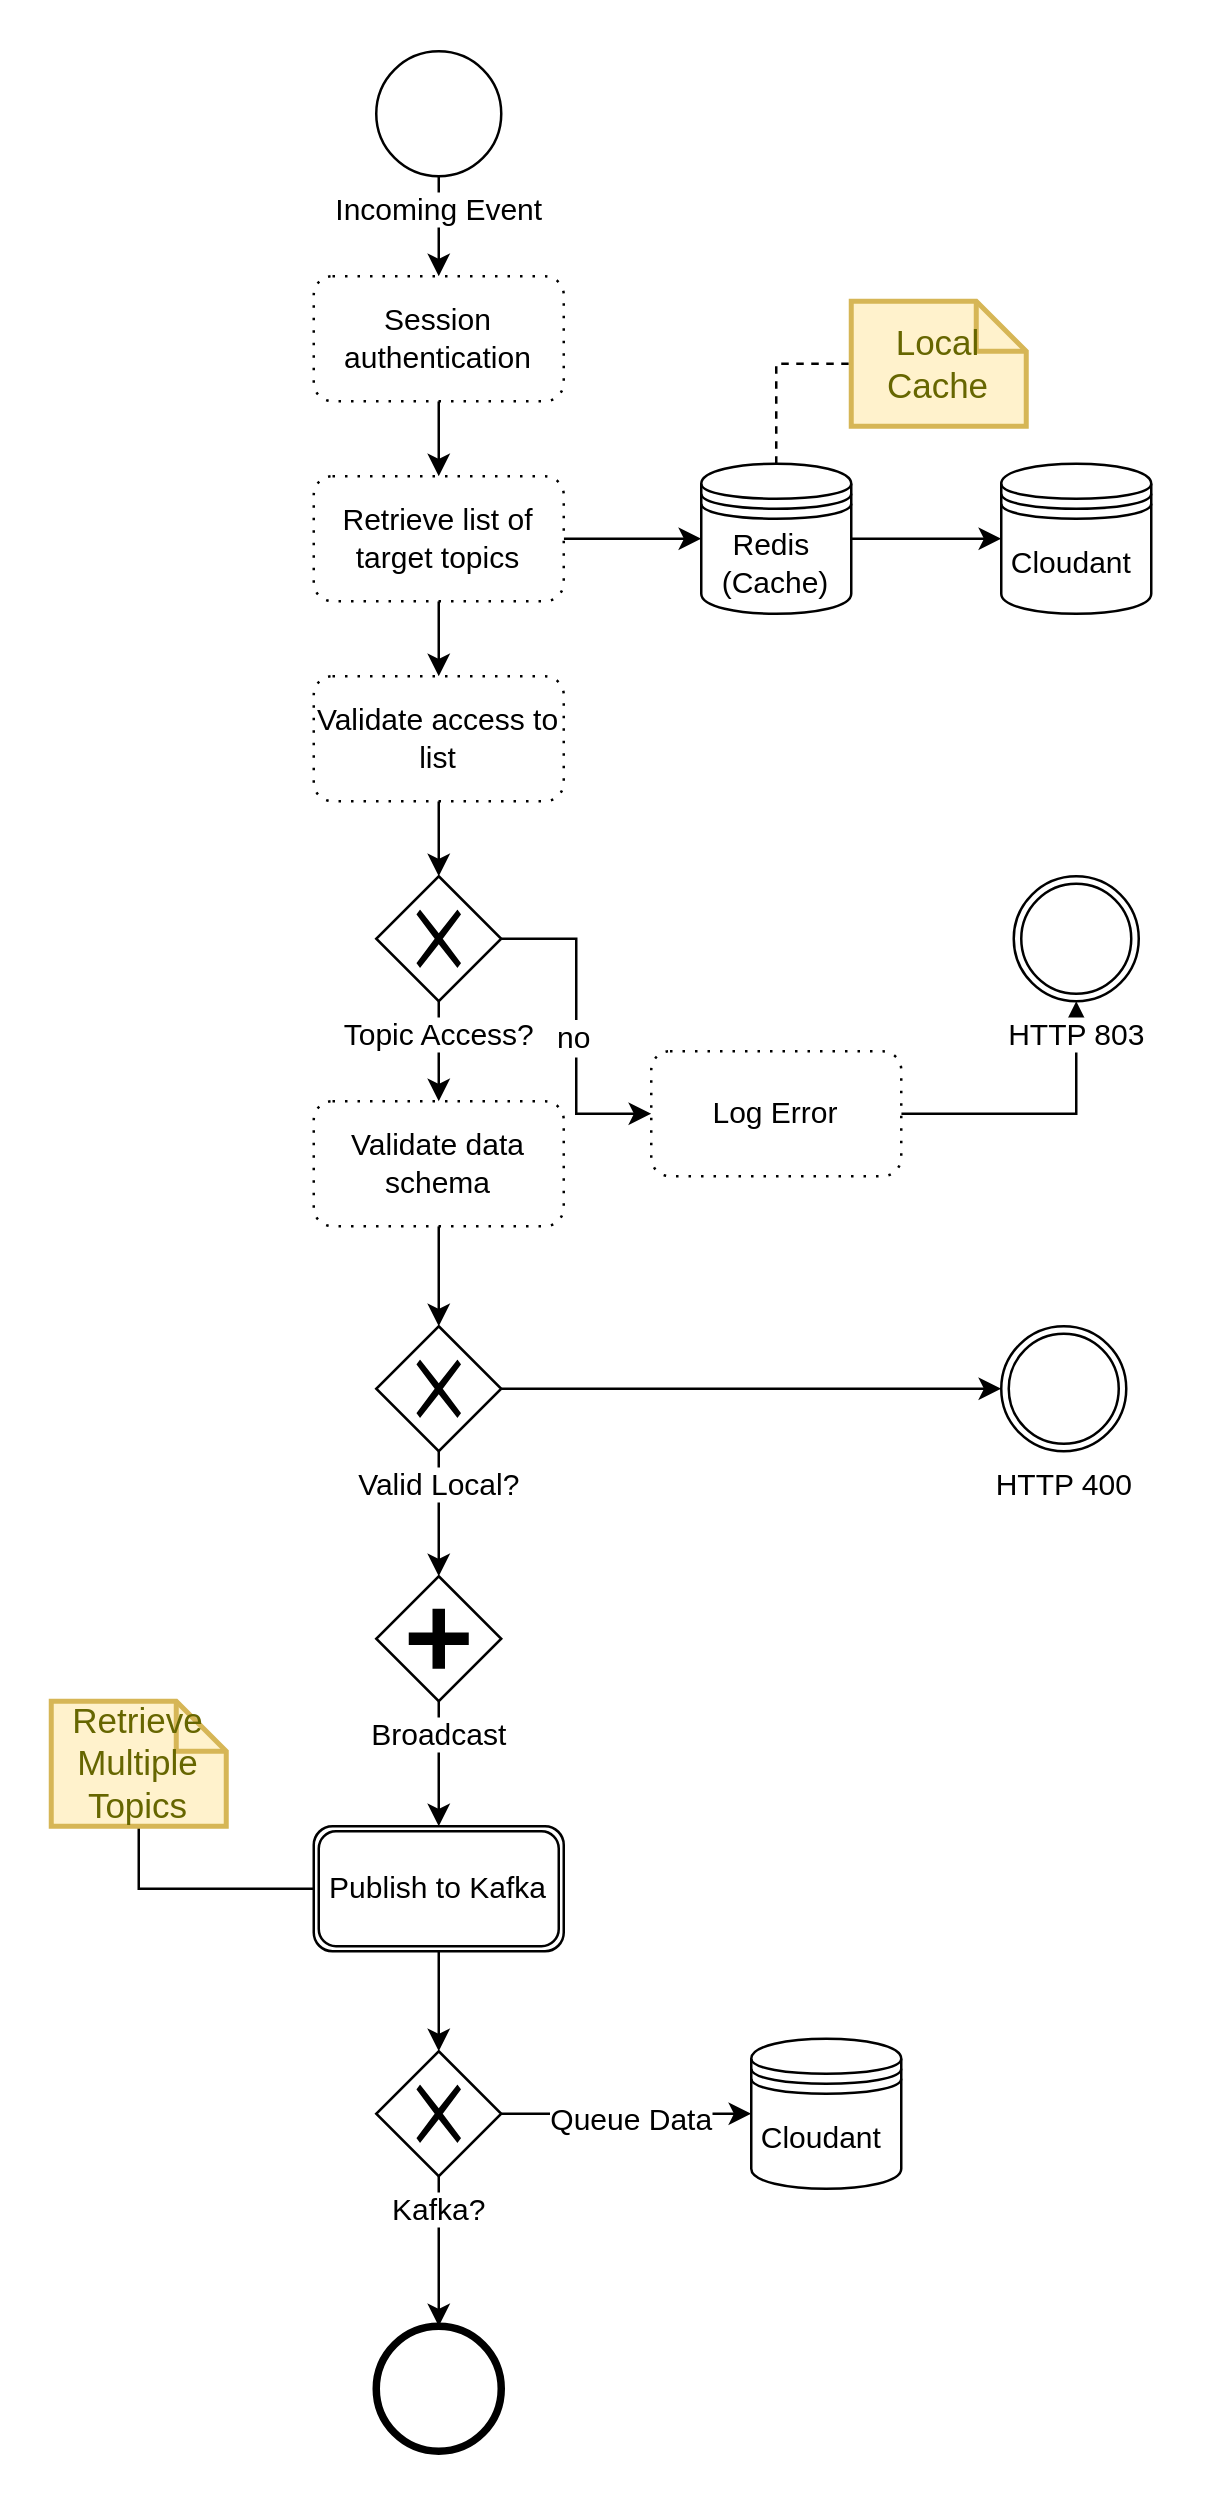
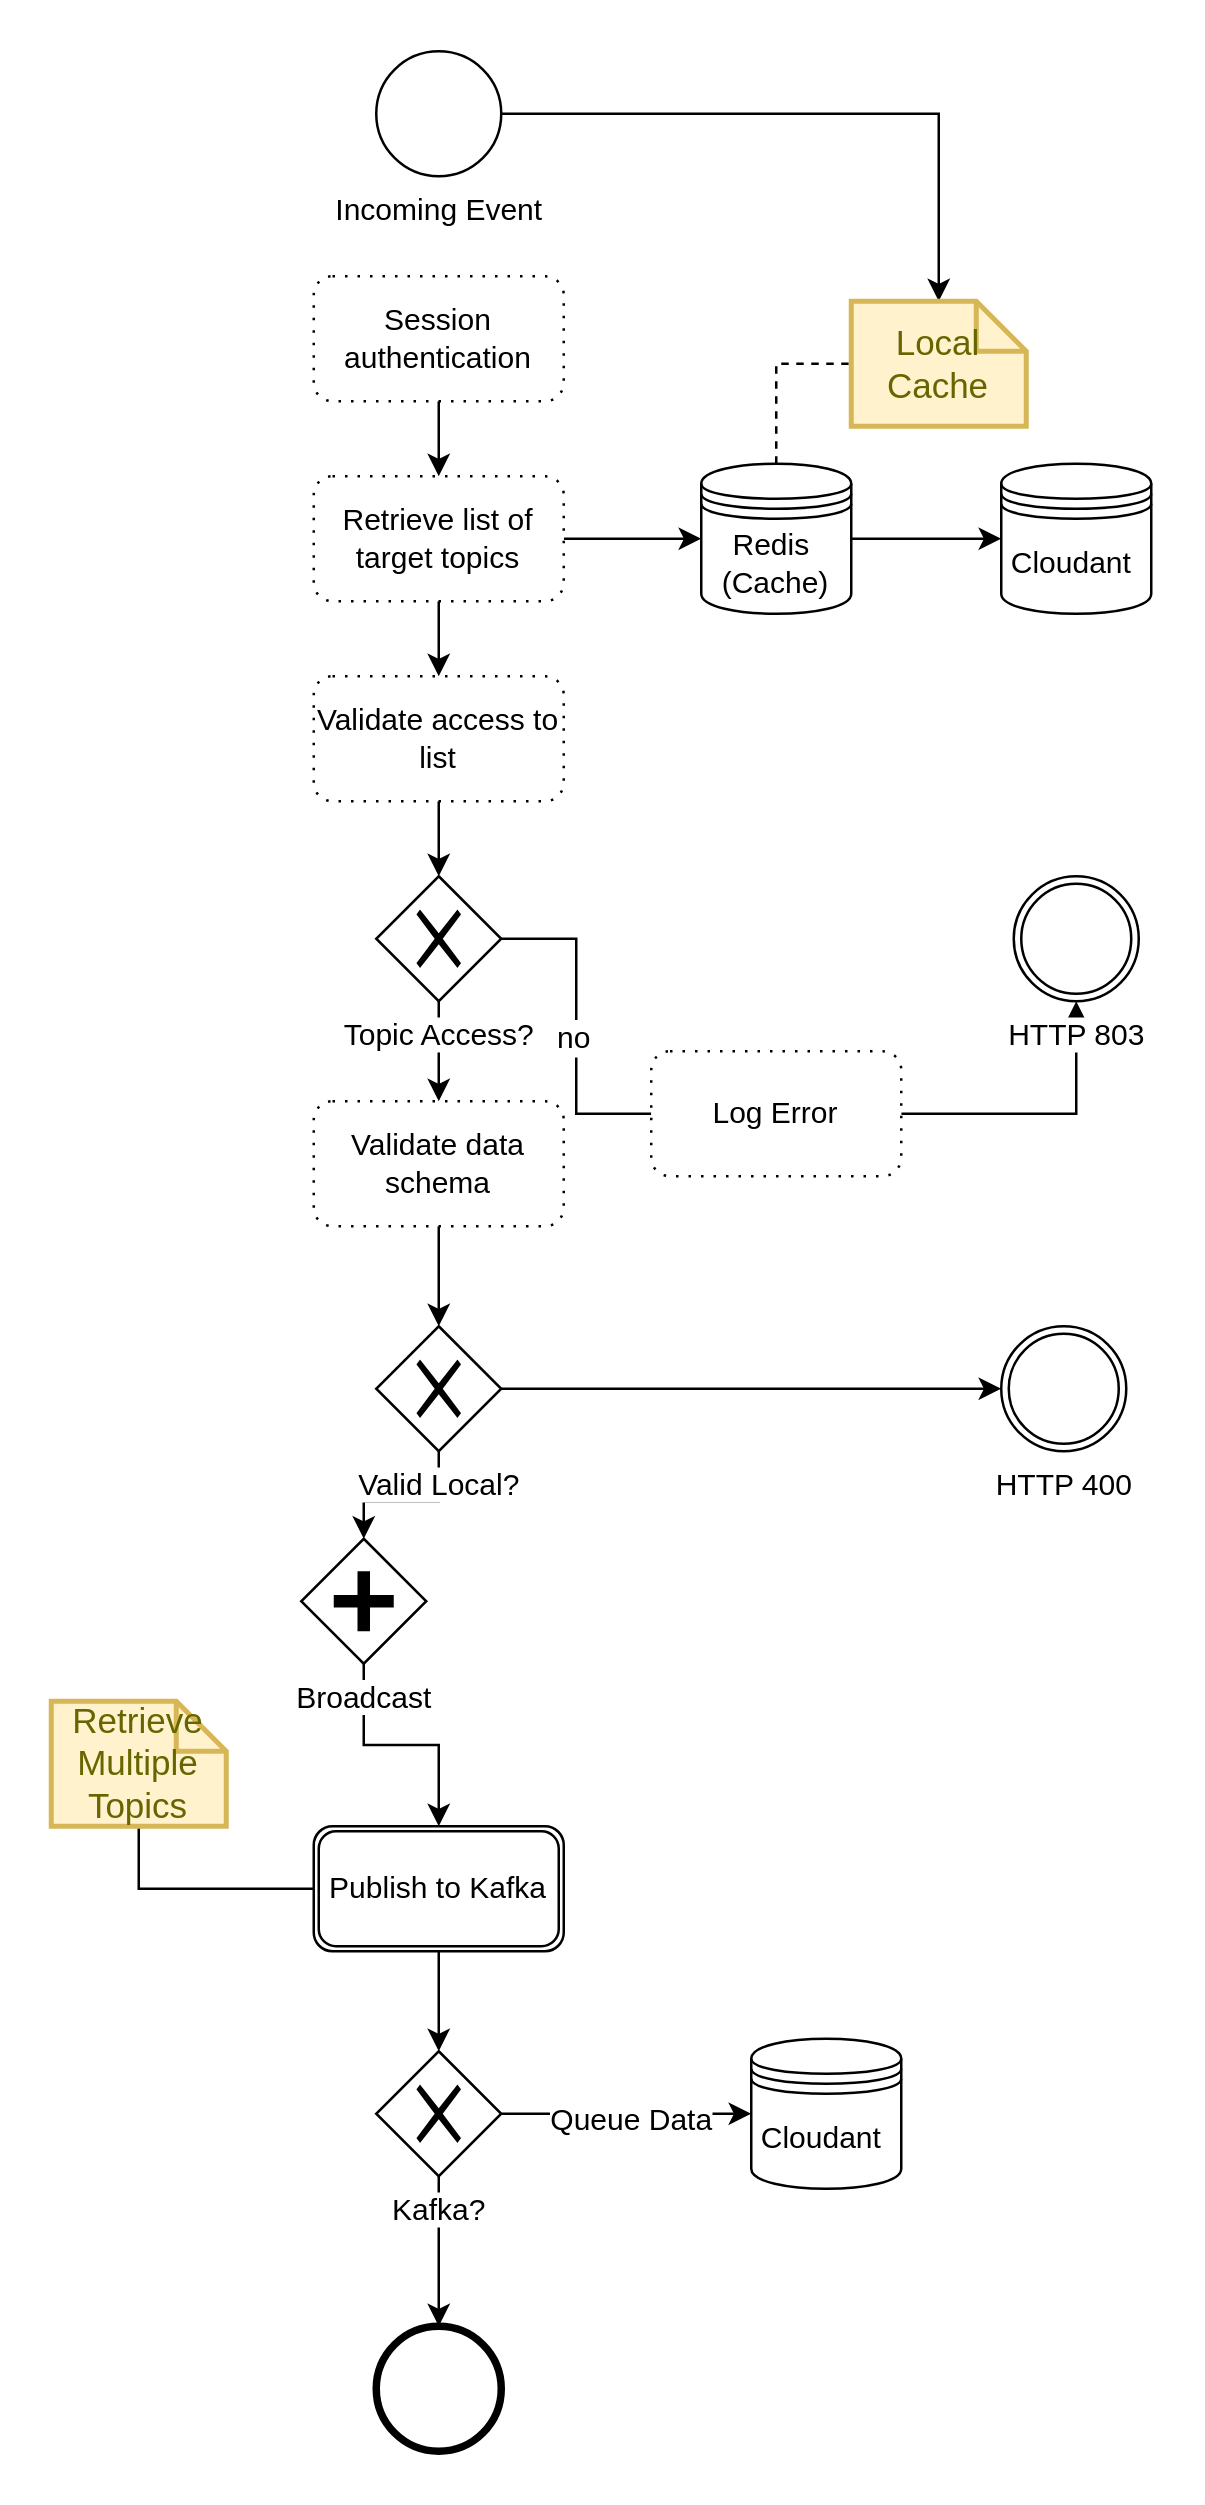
(439, 243) -> (806, 114)
(633, 1114) -> (641, 1114)
(439, 1639) -> (364, 1601)
